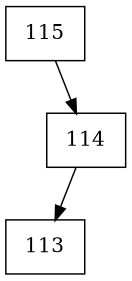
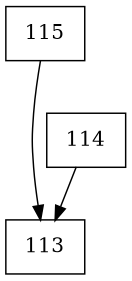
(63, 80) -> (32, 133)
